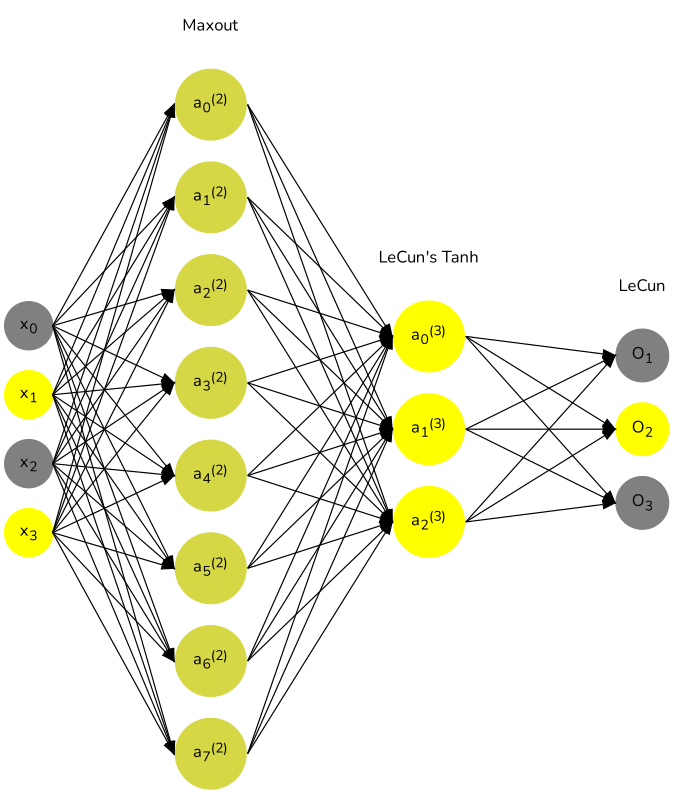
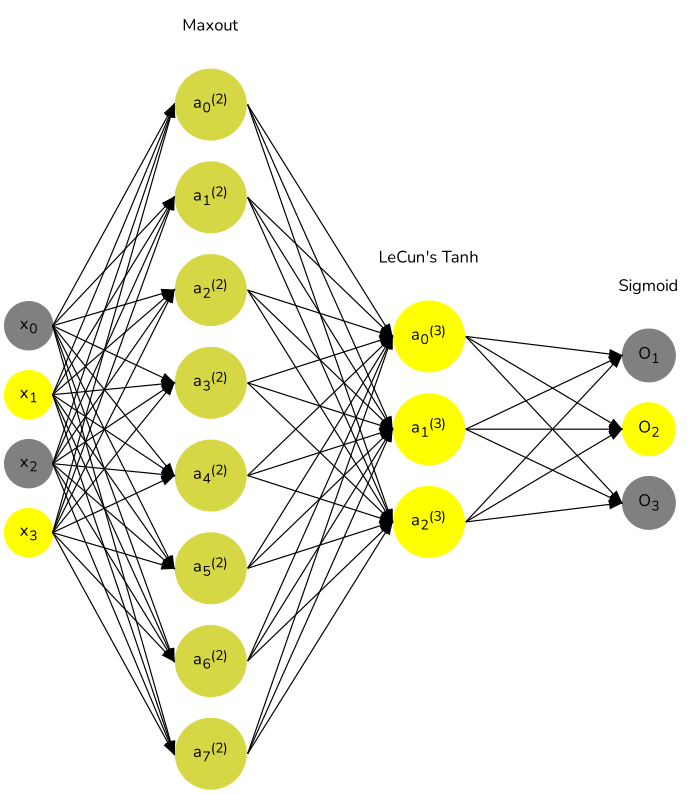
(642, 287) -> (649, 287)
